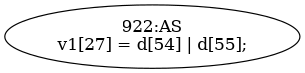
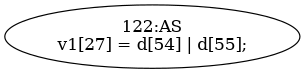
(152, 37) -> (152, 37)
